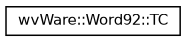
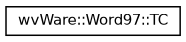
(93, 21) -> (93, 21)
